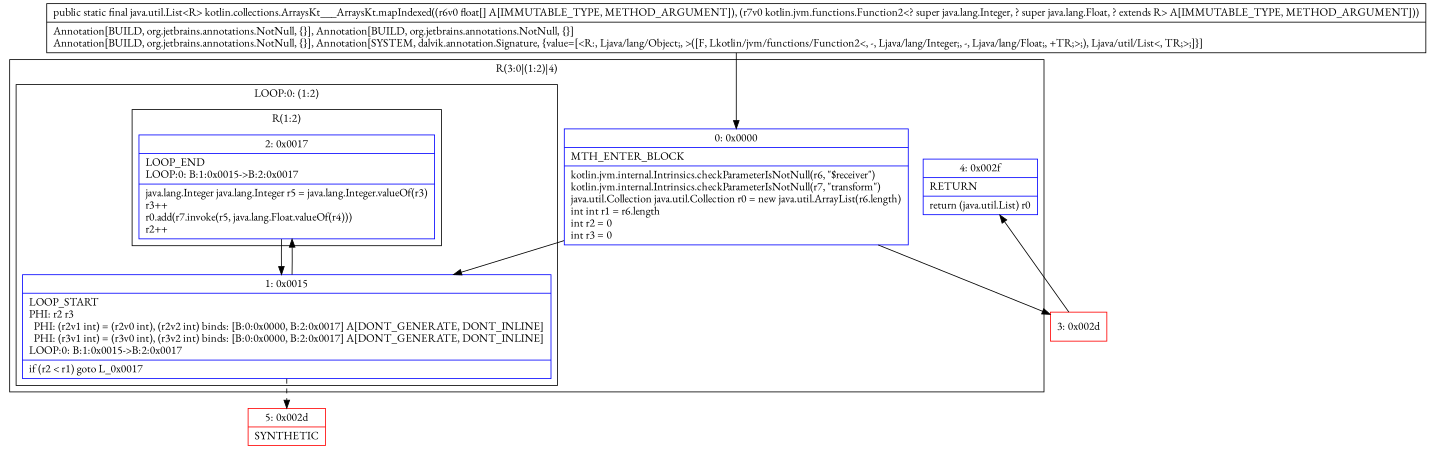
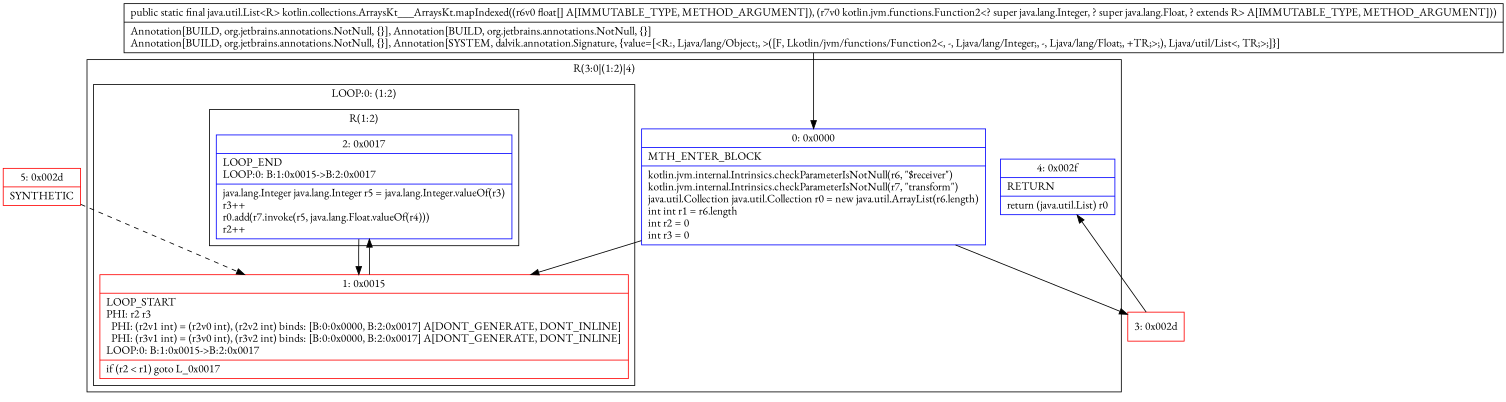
(287, 327) -> (364, 327)
(287, 389) -> (159, 238)
